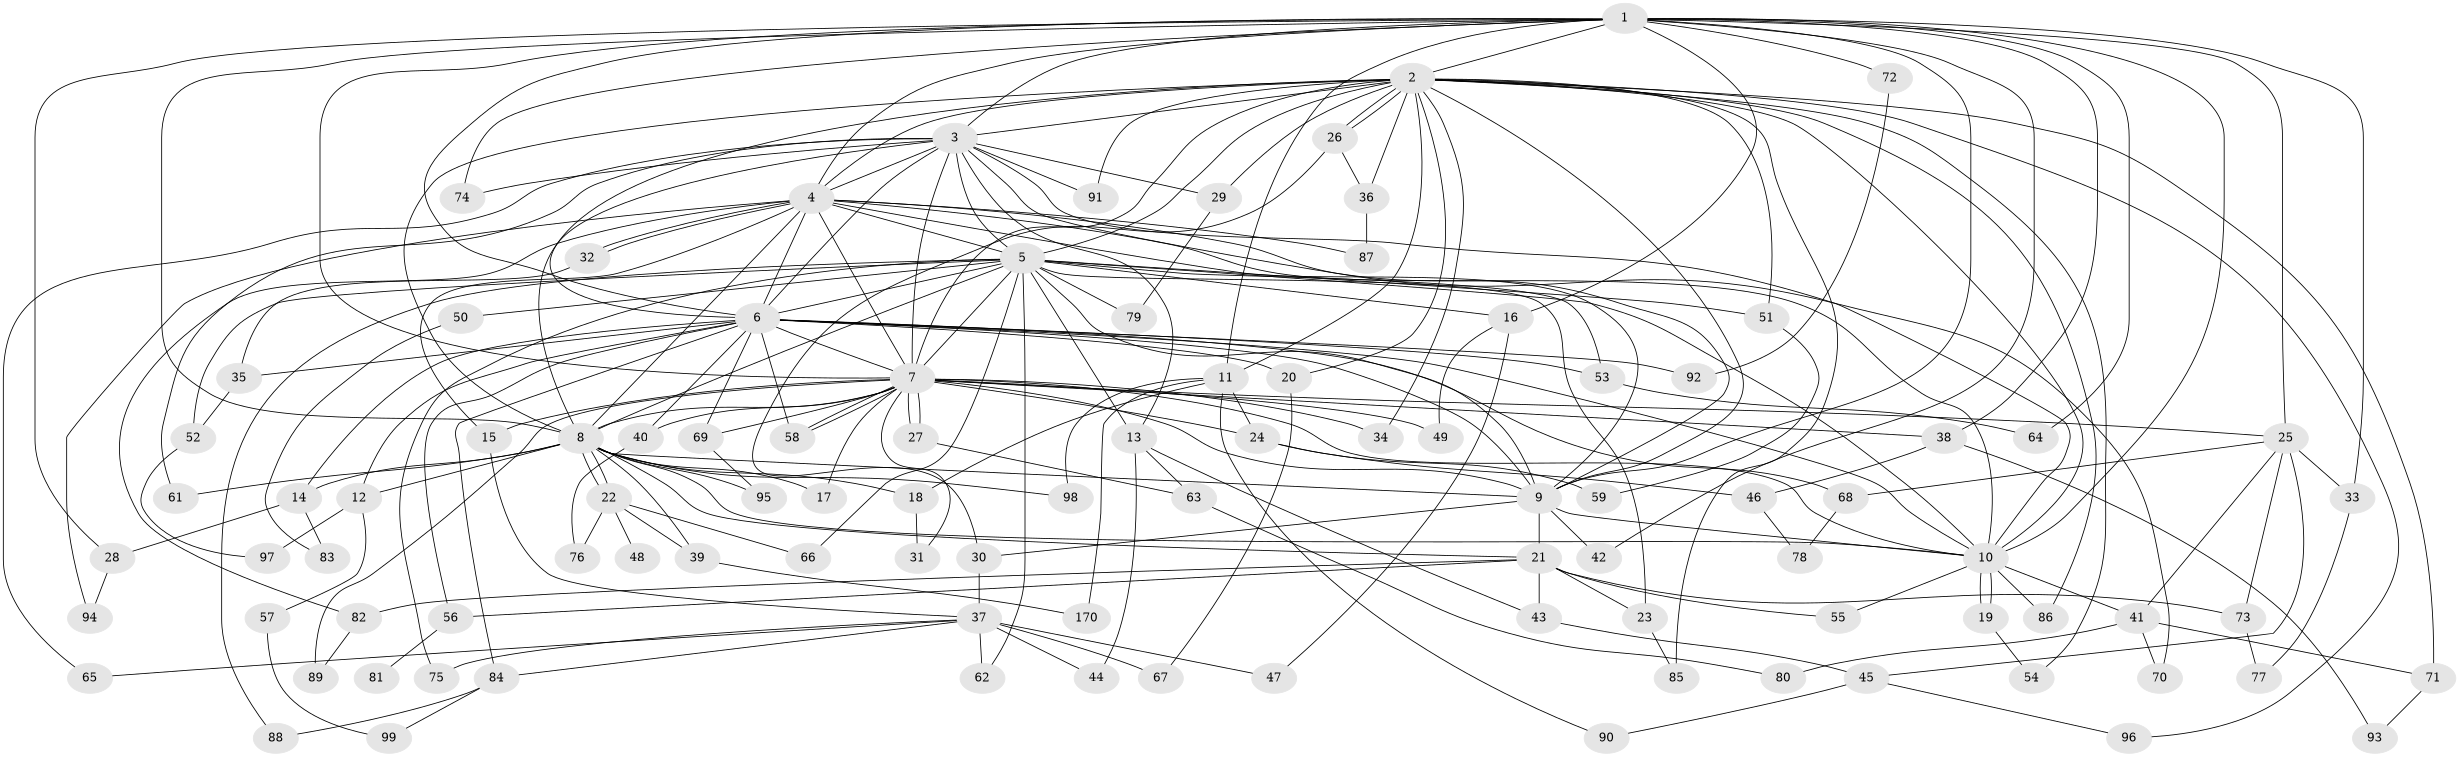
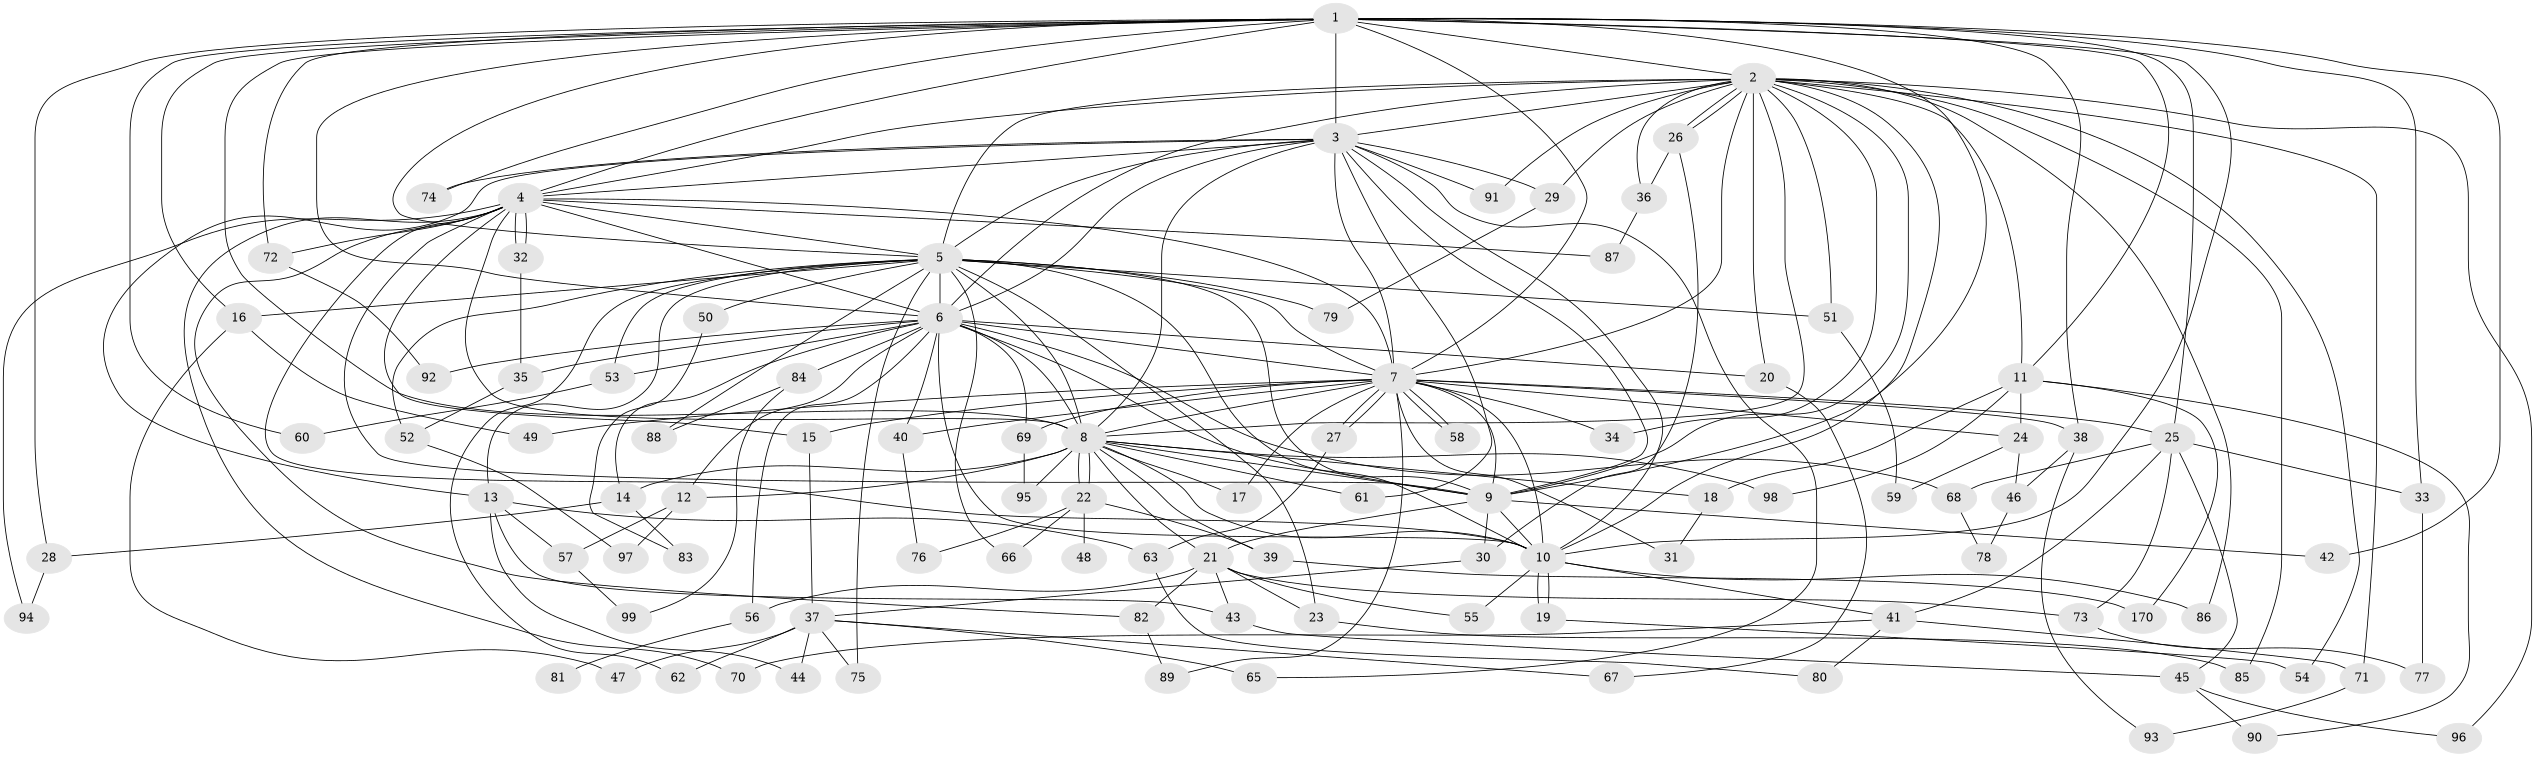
none -> (569, 91)
none -> (355, 240)
(773, 372) -> (1030, 361)
(2036, 438) -> (302, 438)
none -> (528, 528)
(738, 648) -> none
